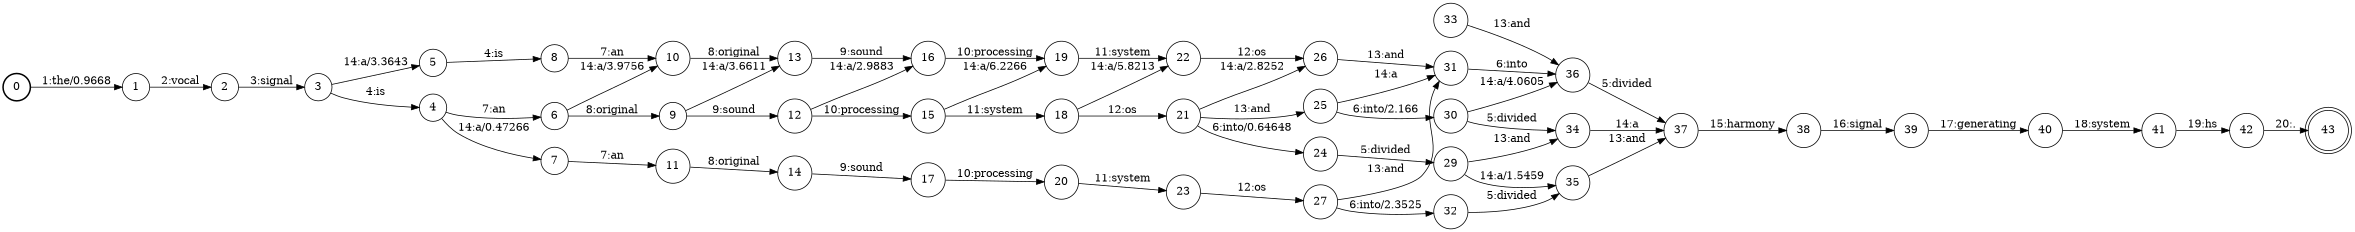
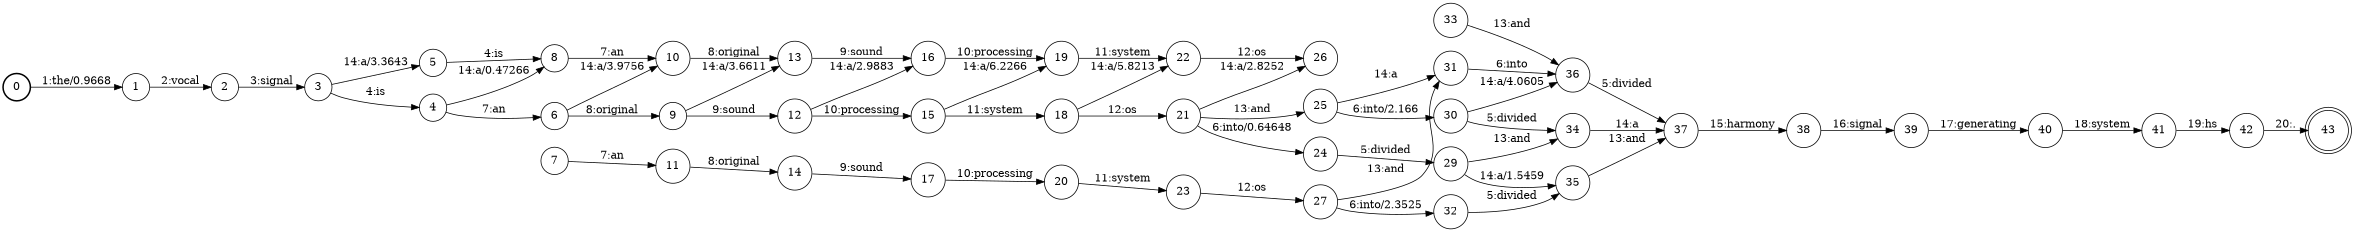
(1382, 63) -> none
(484, 146) -> (494, 92)
